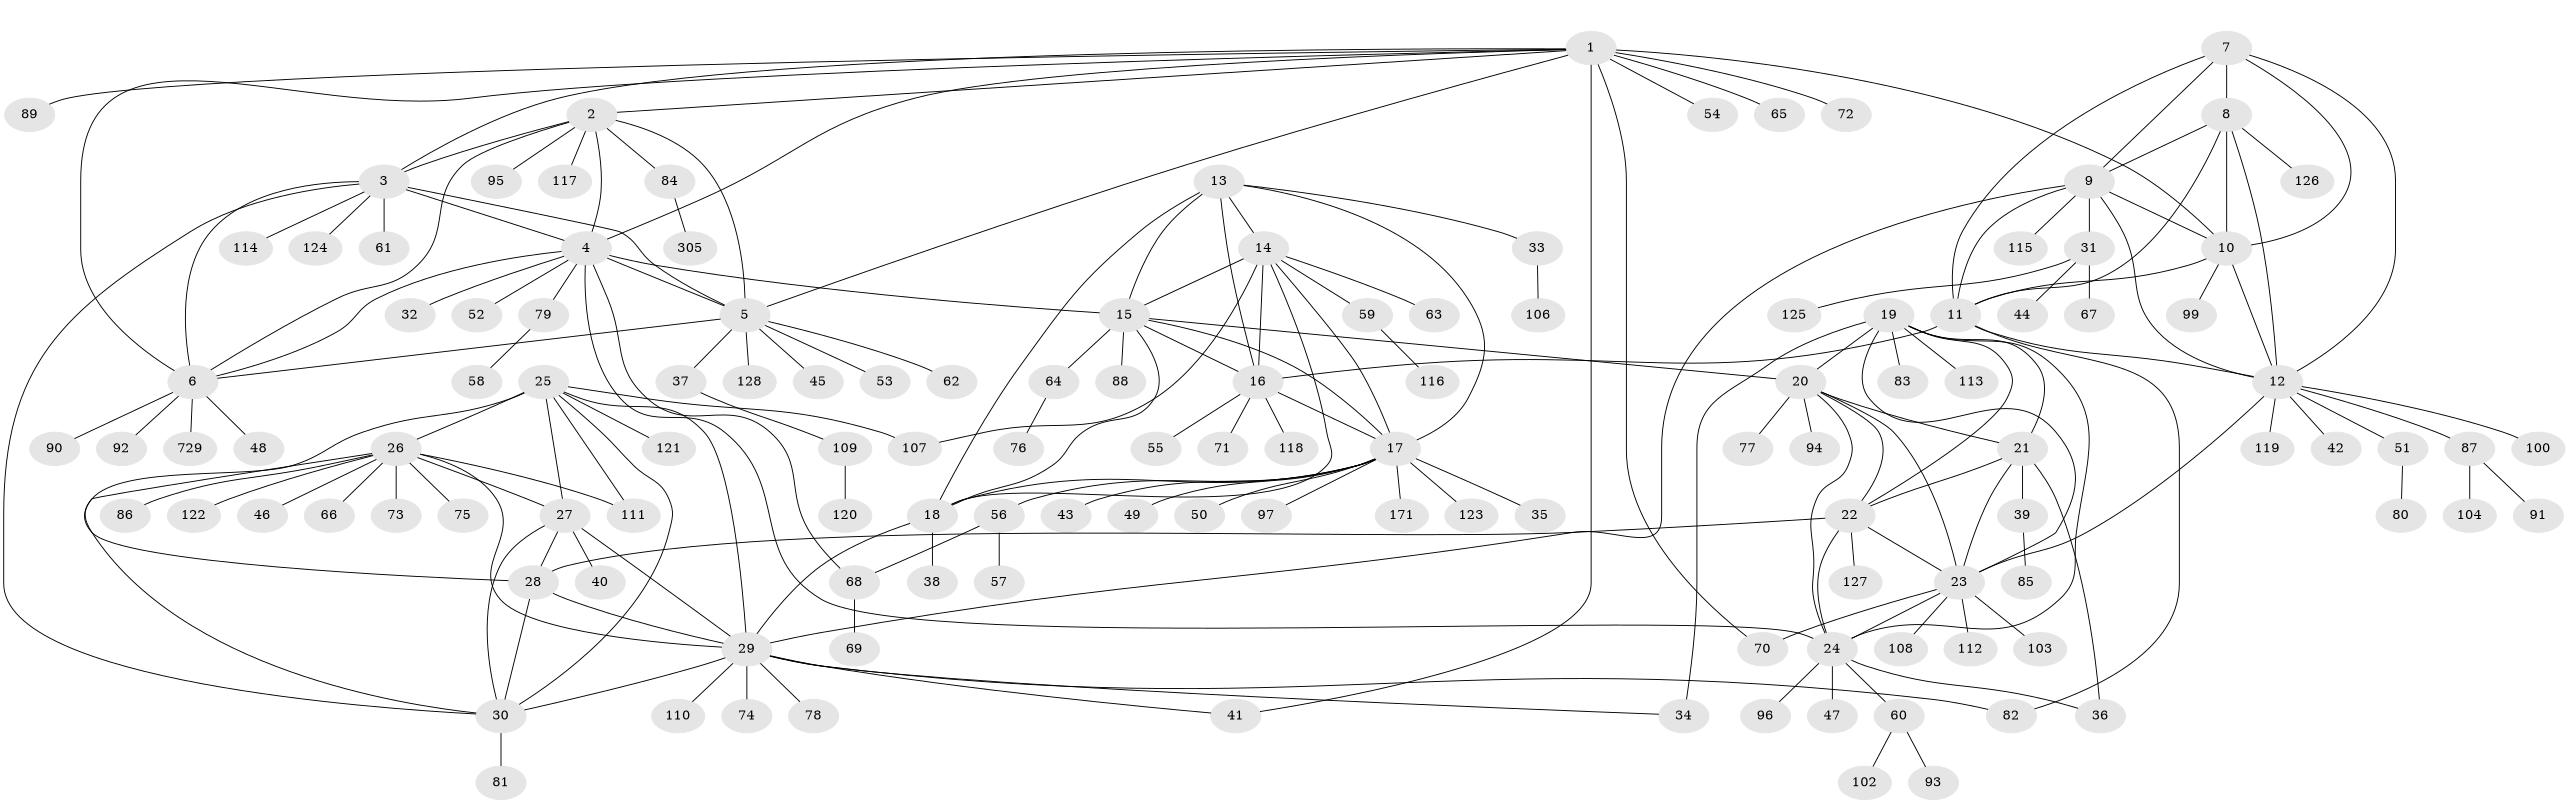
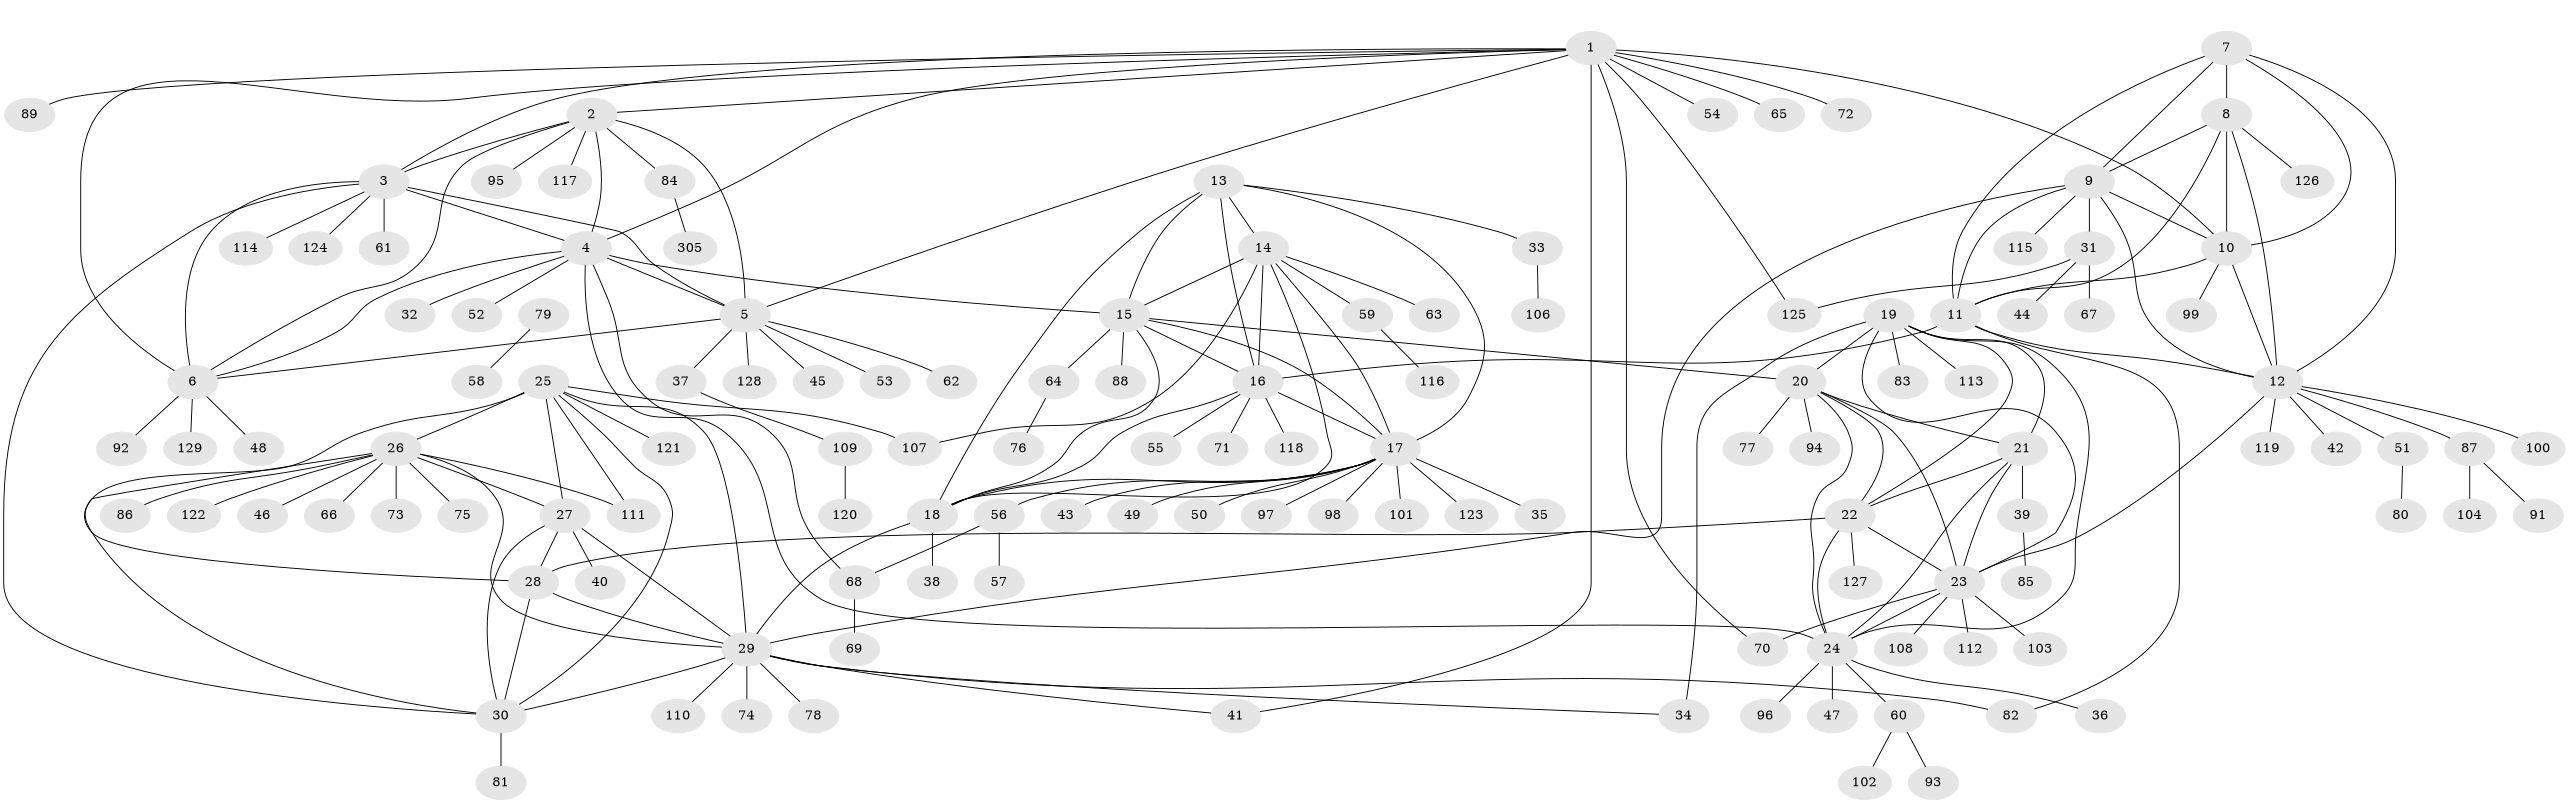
none -> (1700, 177)
(565, 282) -> none
(55, 449) -> none
(190, 449) -> (190, 449)
none -> (1098, 454)
none -> (1333, 516)
(1402, 516) -> (1402, 516)
(2080, 577) -> (1930, 551)
